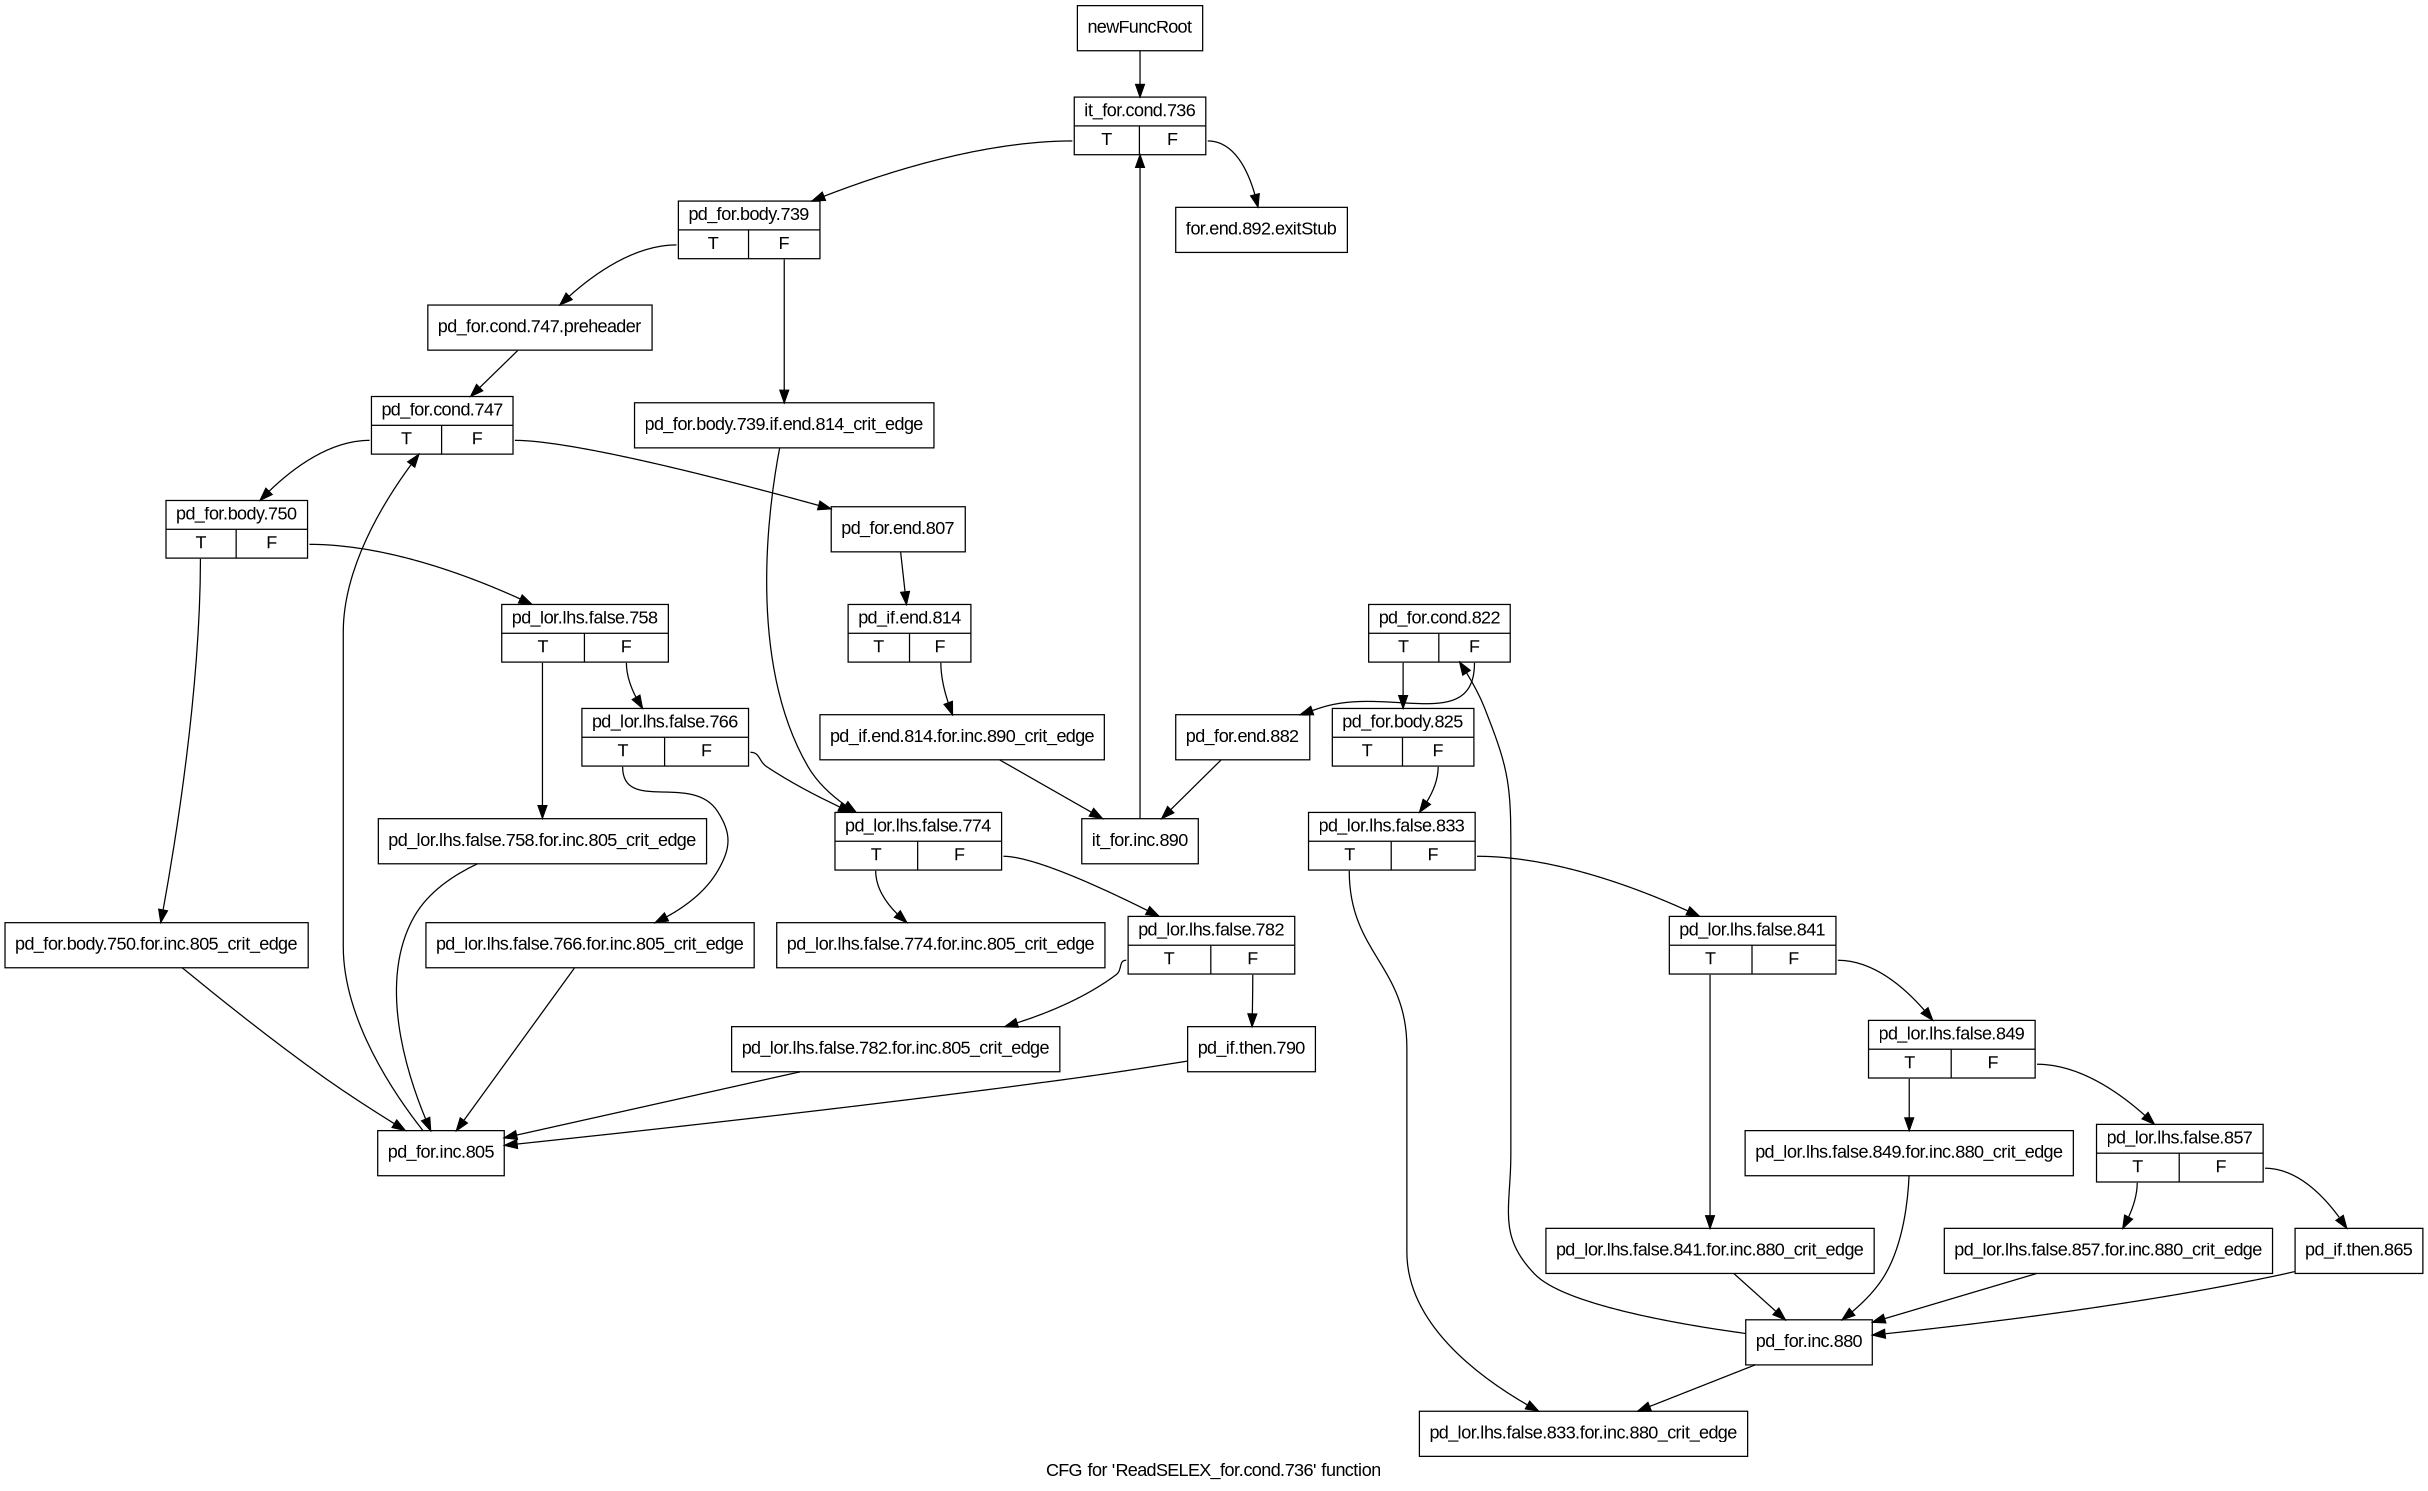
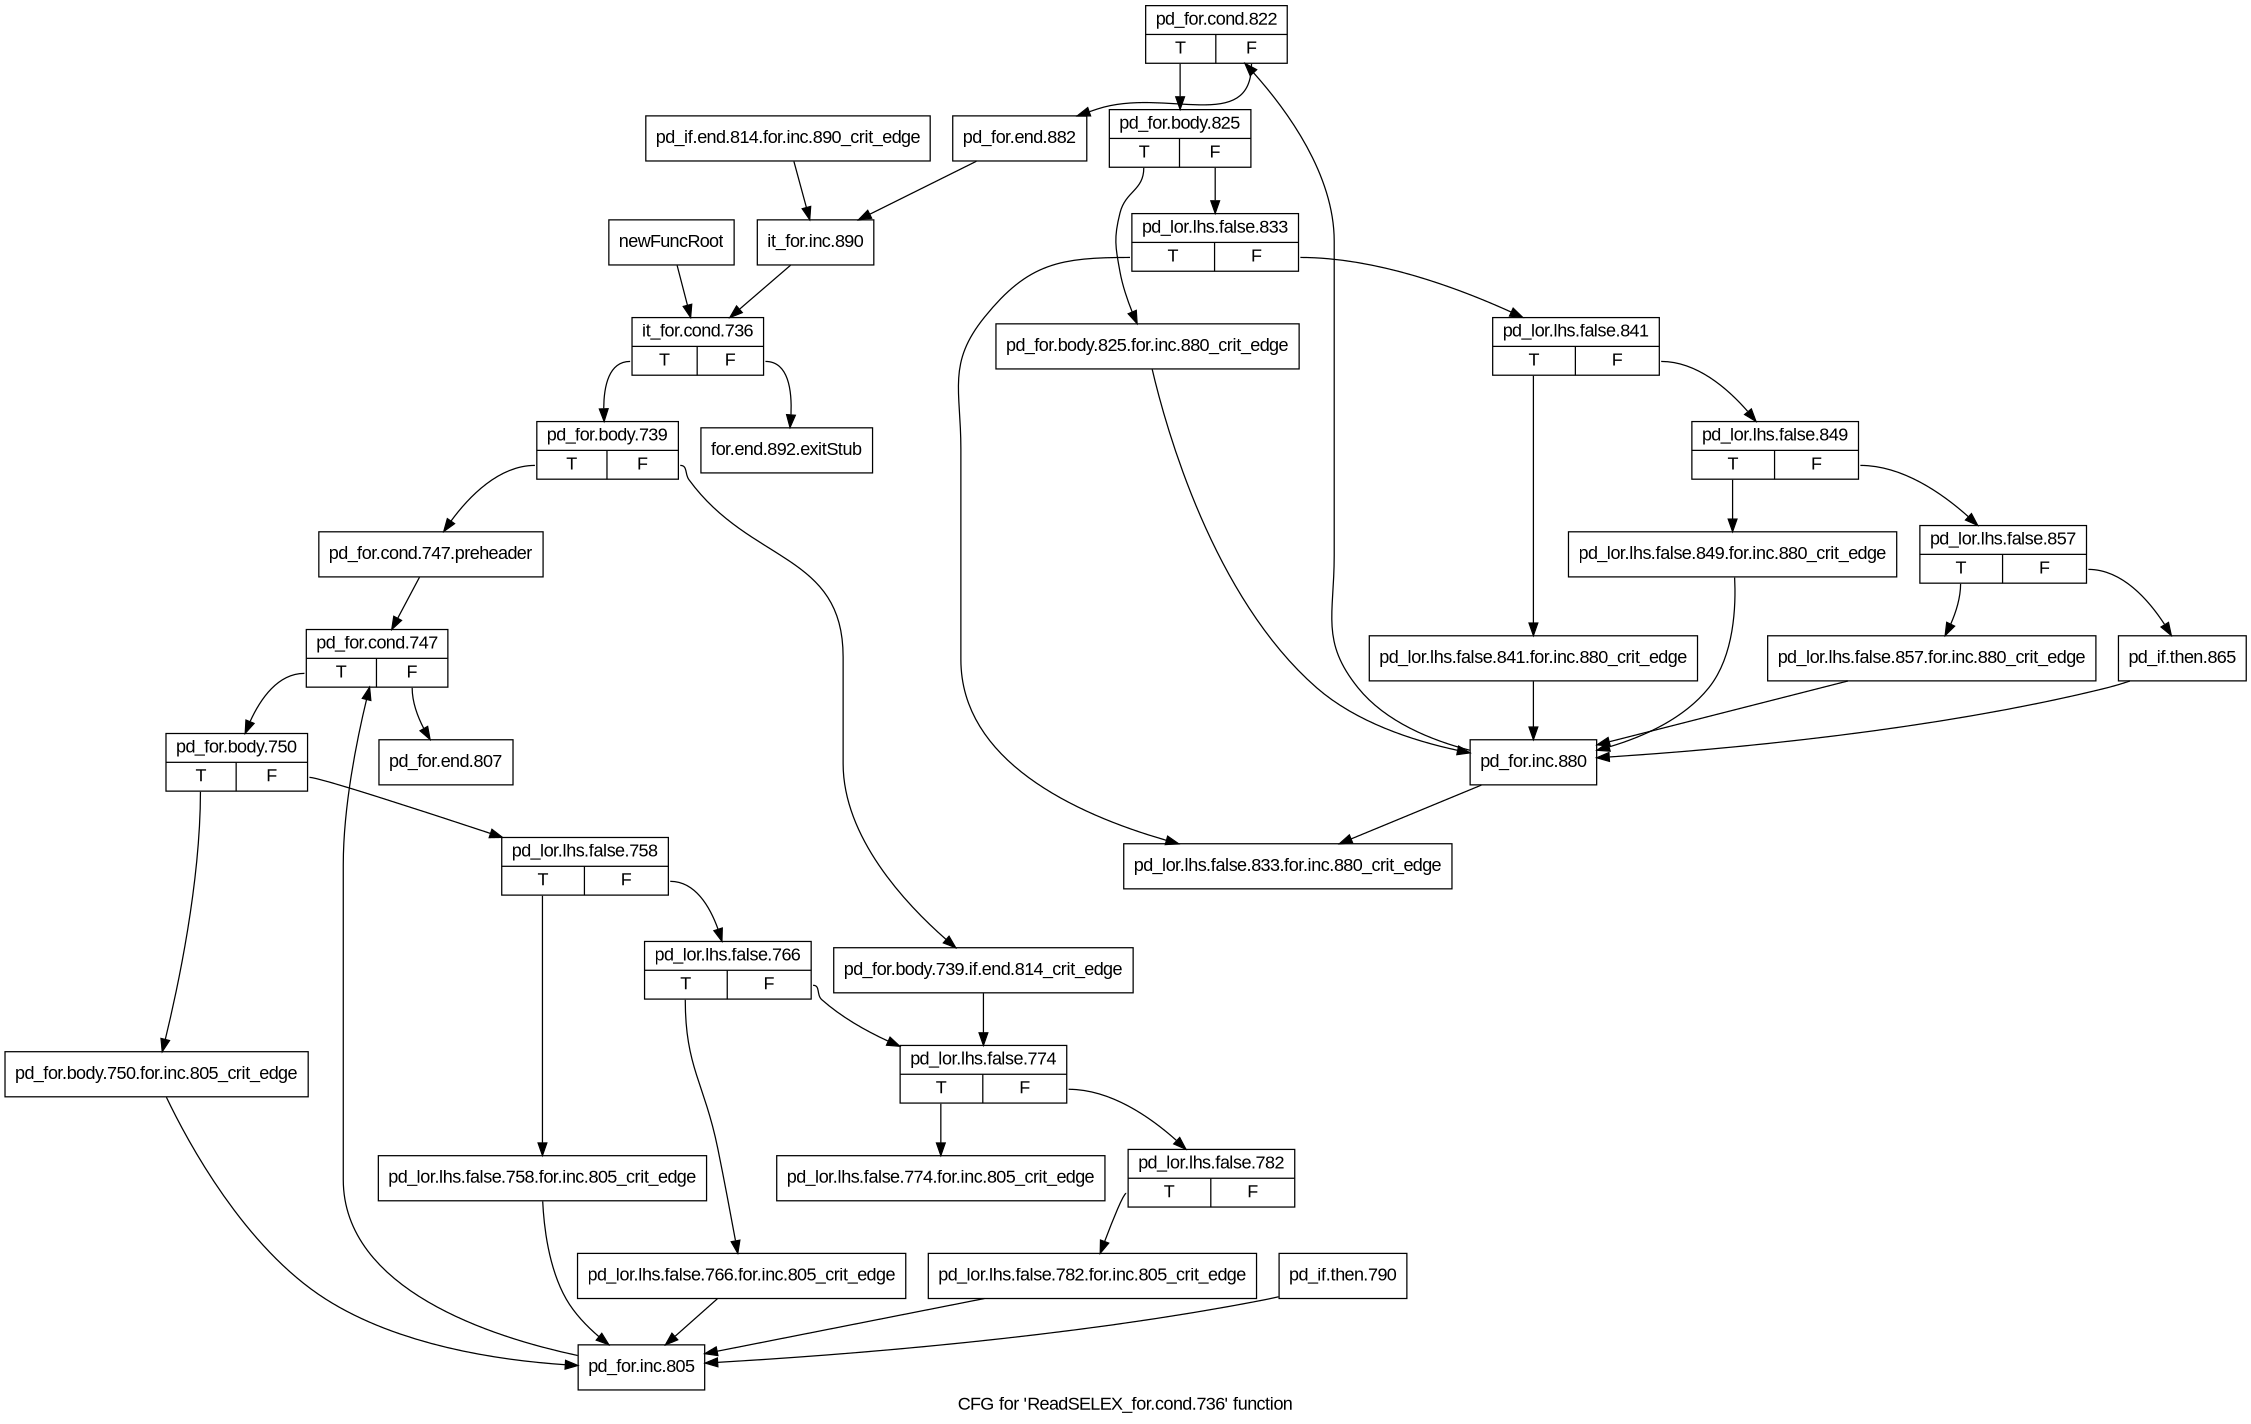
none -> (1148, 346)
(910, 633) -> none
(1253, 994) -> none
